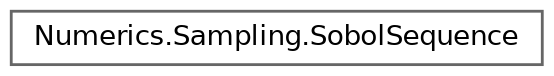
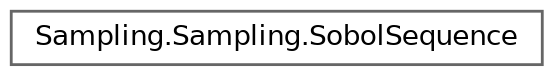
(277, 38) -> (277, 38)
